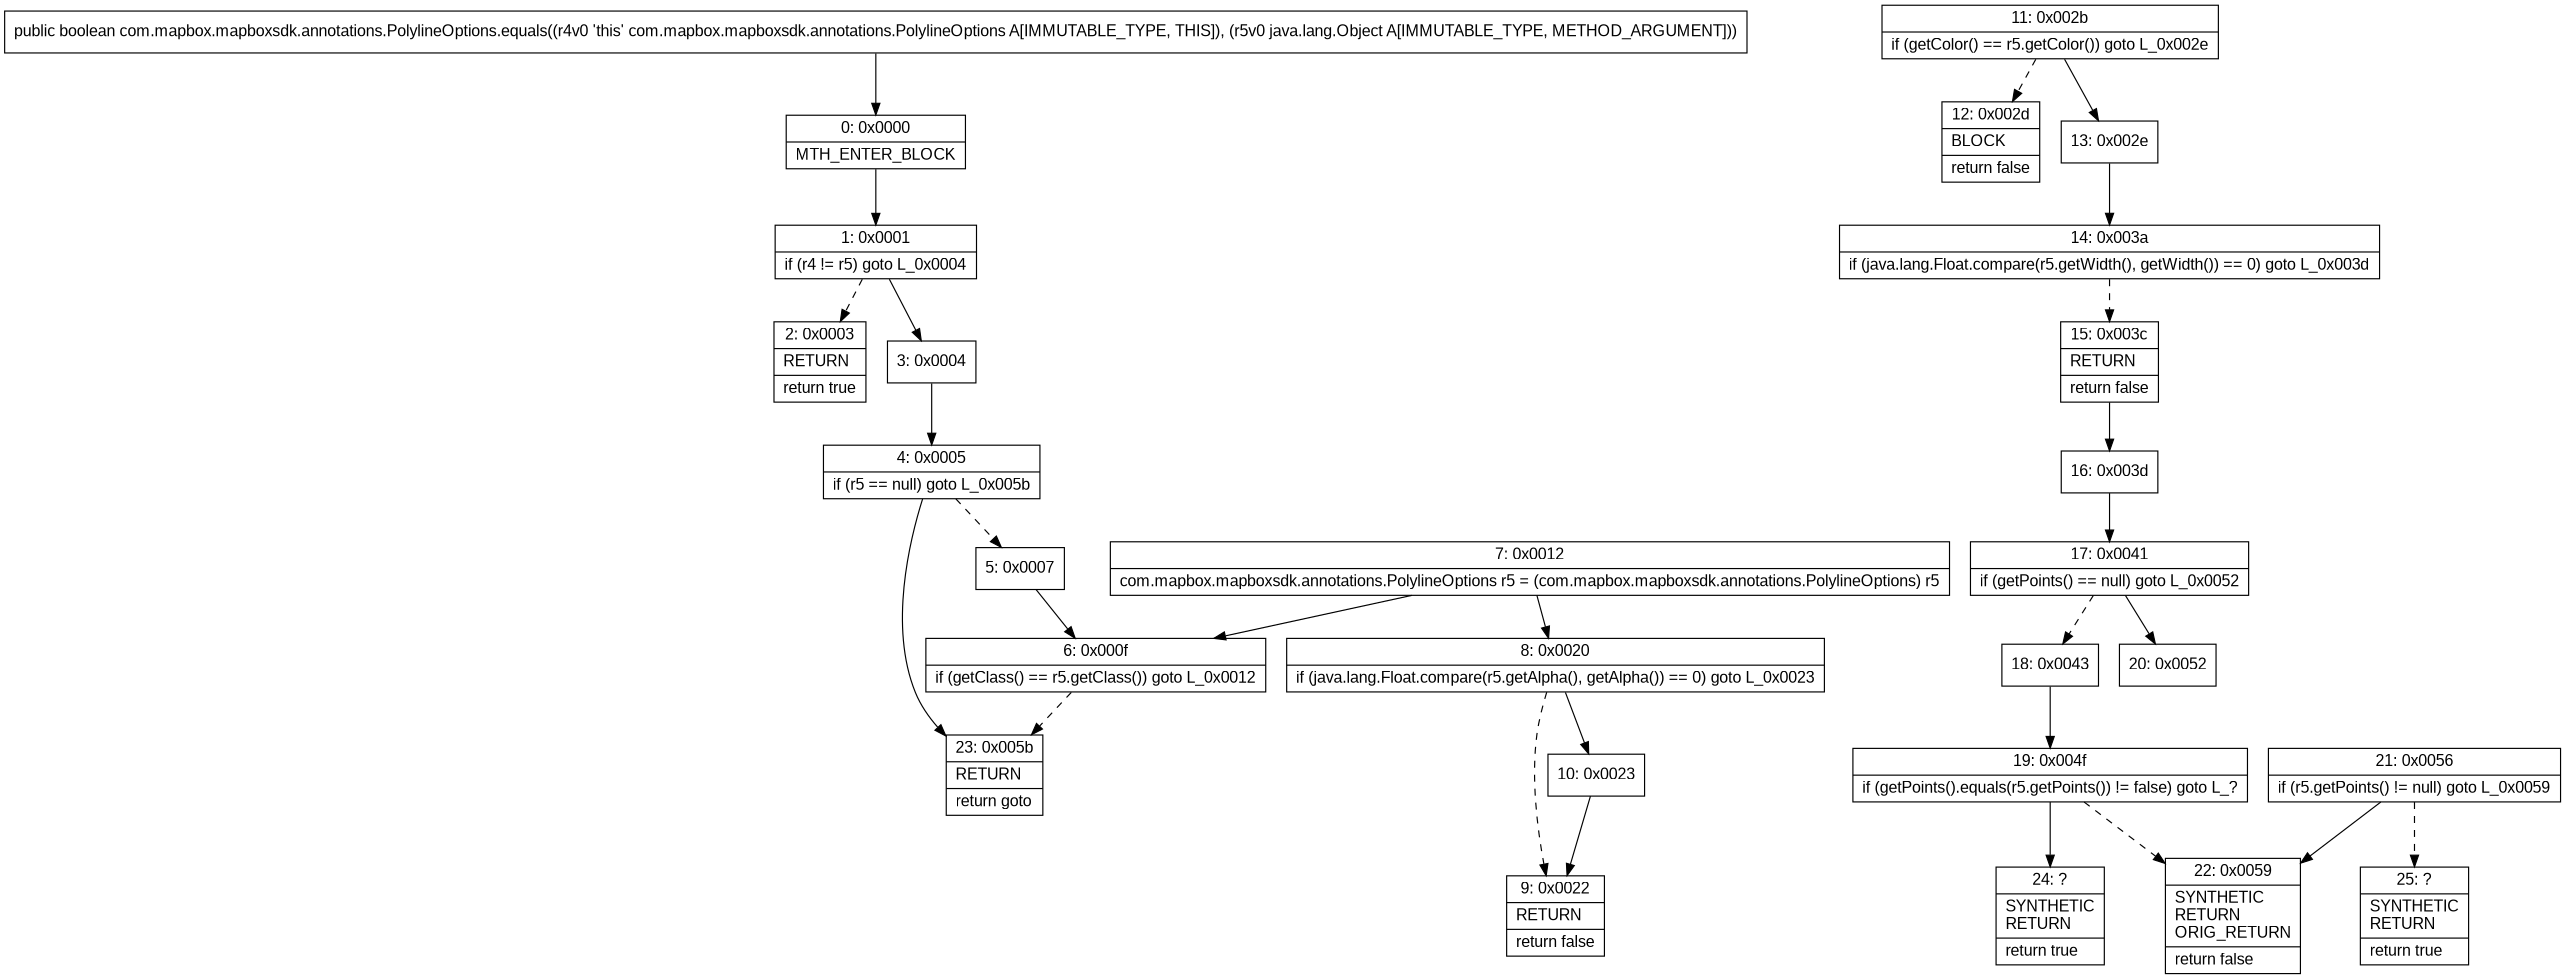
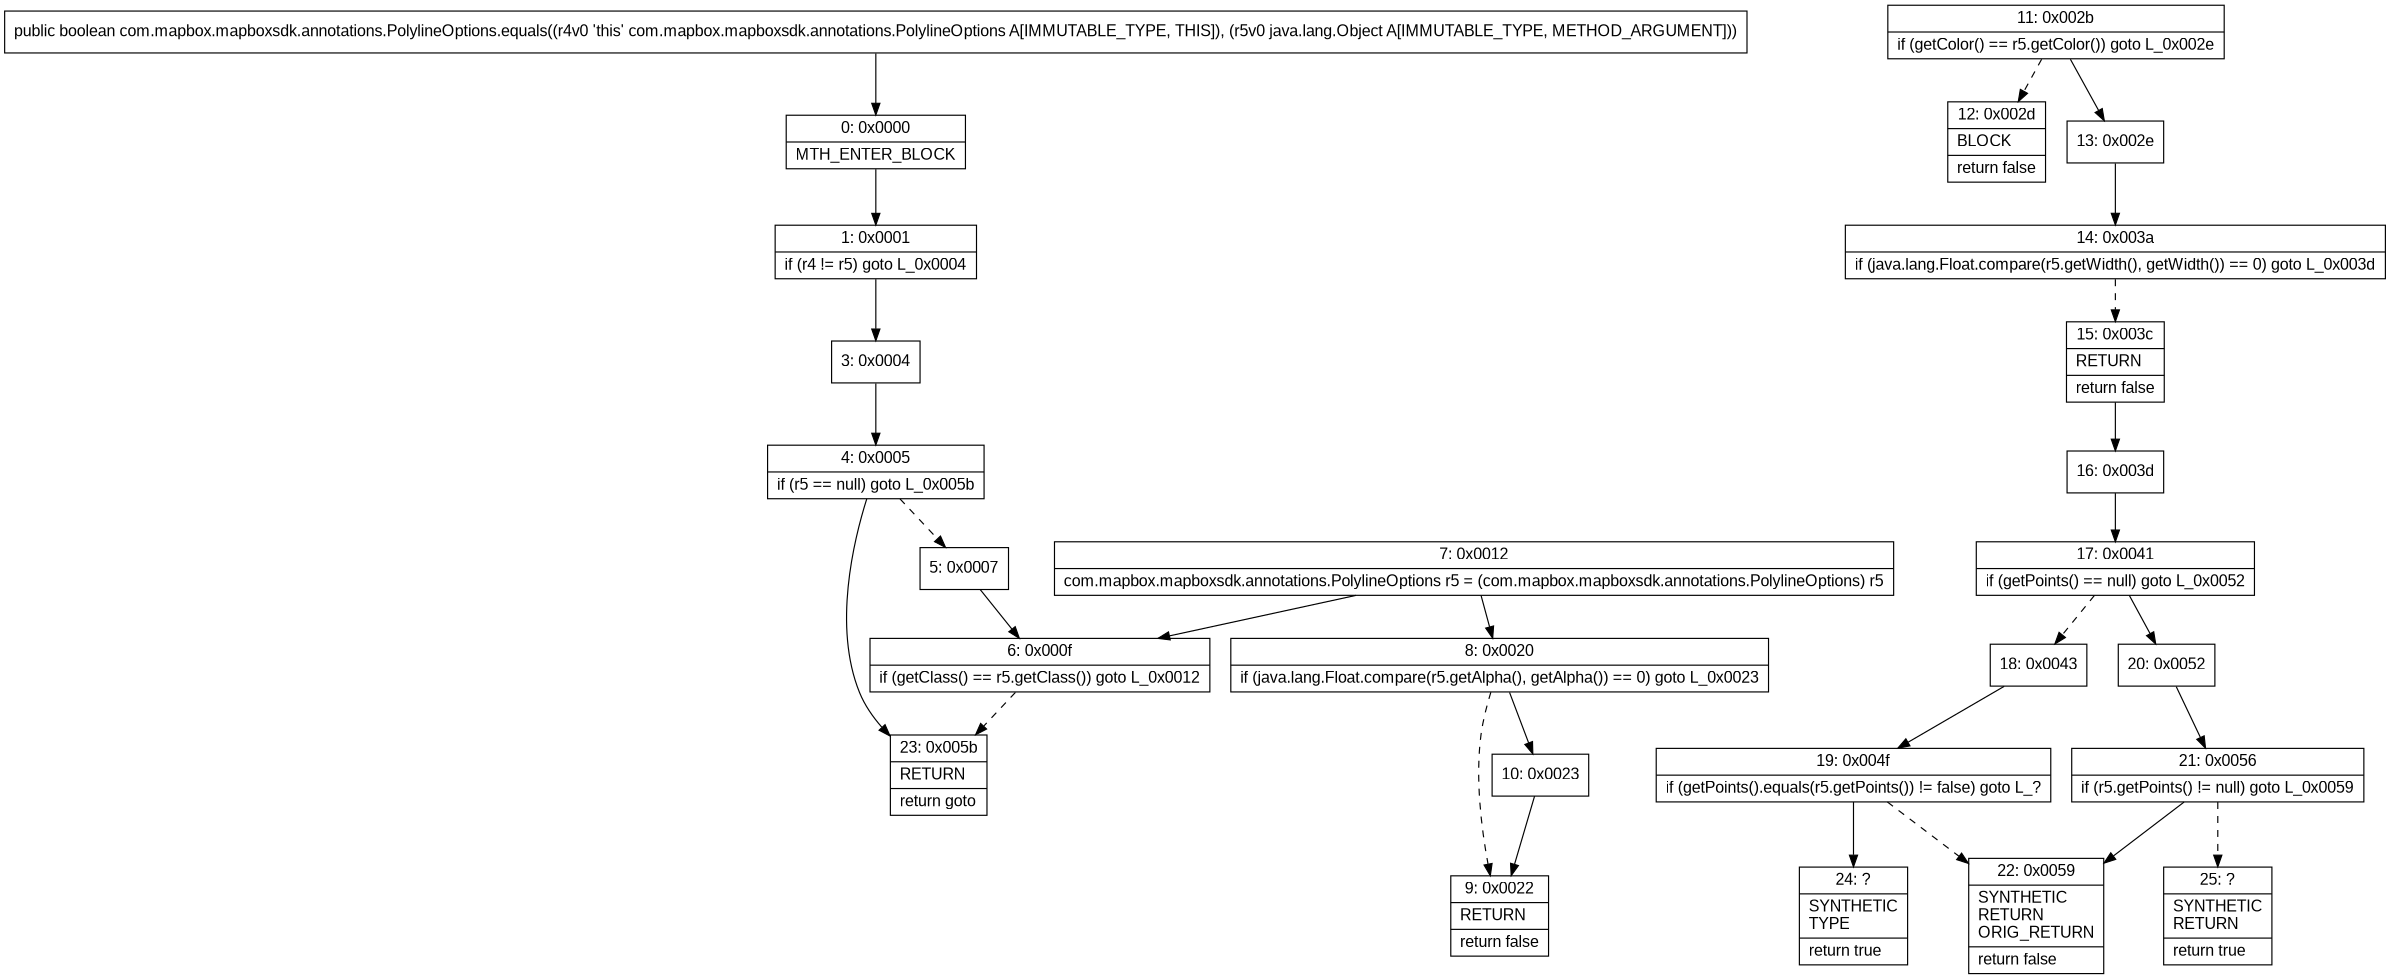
(820, 362) -> none
none -> (2188, 712)
(2039, 924) -> (1830, 924)
